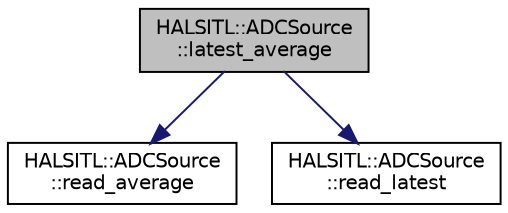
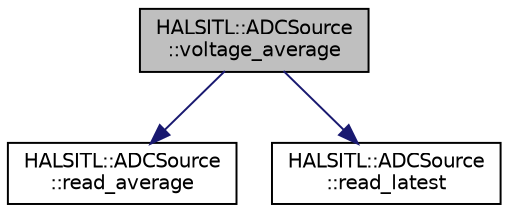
(254, 40) -> (254, 40)
